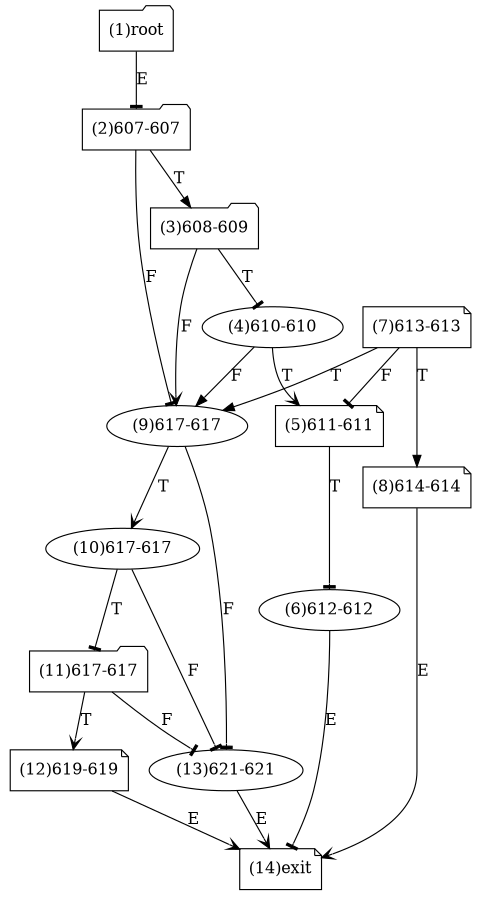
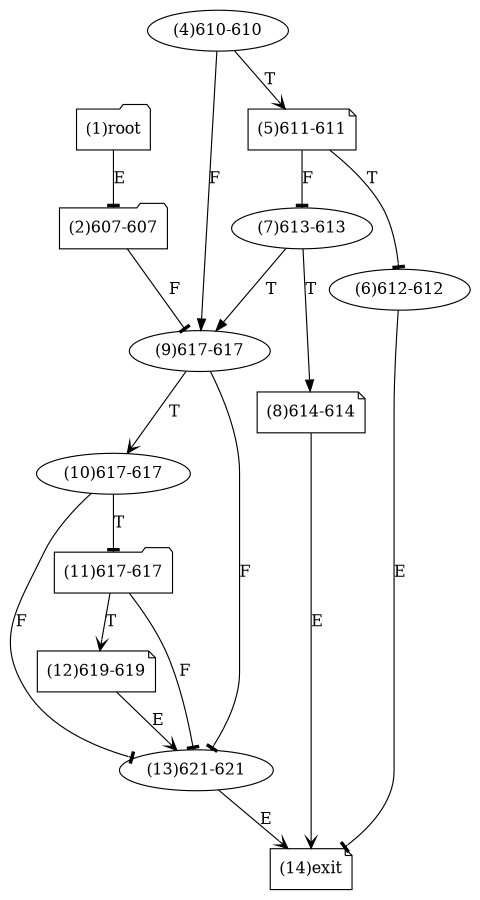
(204, 228) -> none
(417, 327) -> (302, 228)
(375, 374) -> (302, 176)
(171, 818) -> (143, 717)
